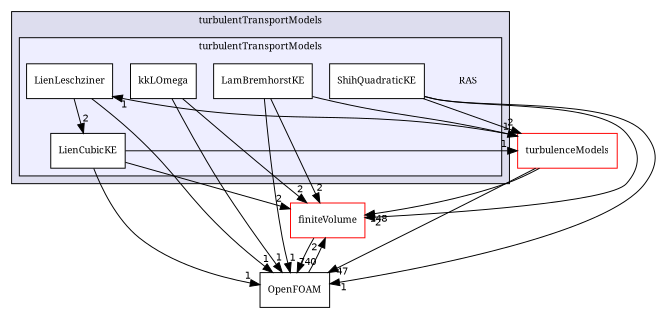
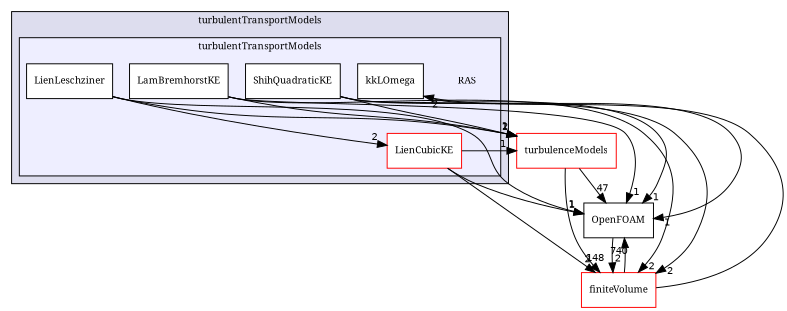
(320, 117) -> (310, 118)
(235, 143) -> (728, 122)
(88, 151) -> (424, 151)
